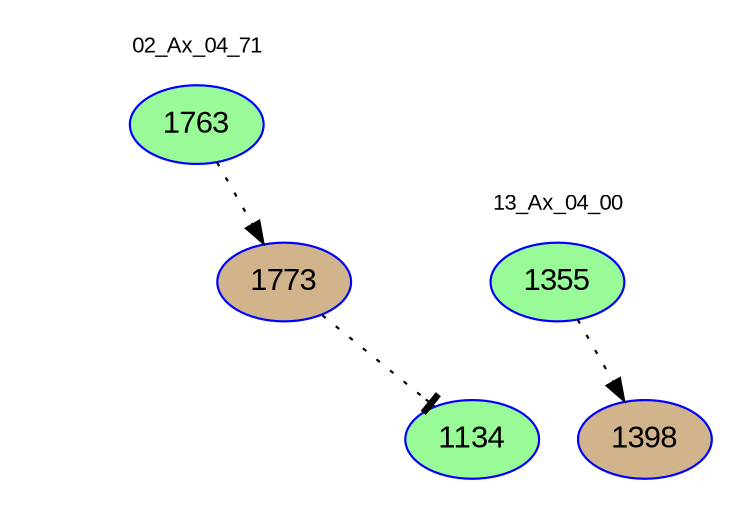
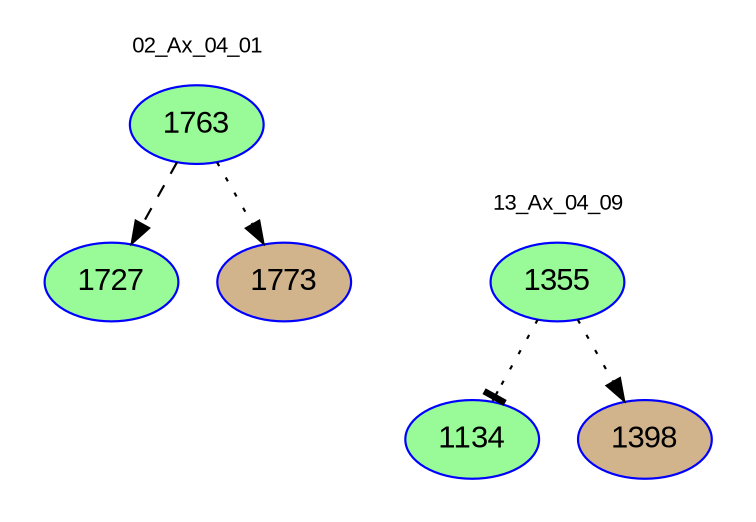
(198, 47) -> (198, 47)
(559, 204) -> (559, 204)
none -> (111, 282)
(371, 355) -> (518, 355)
